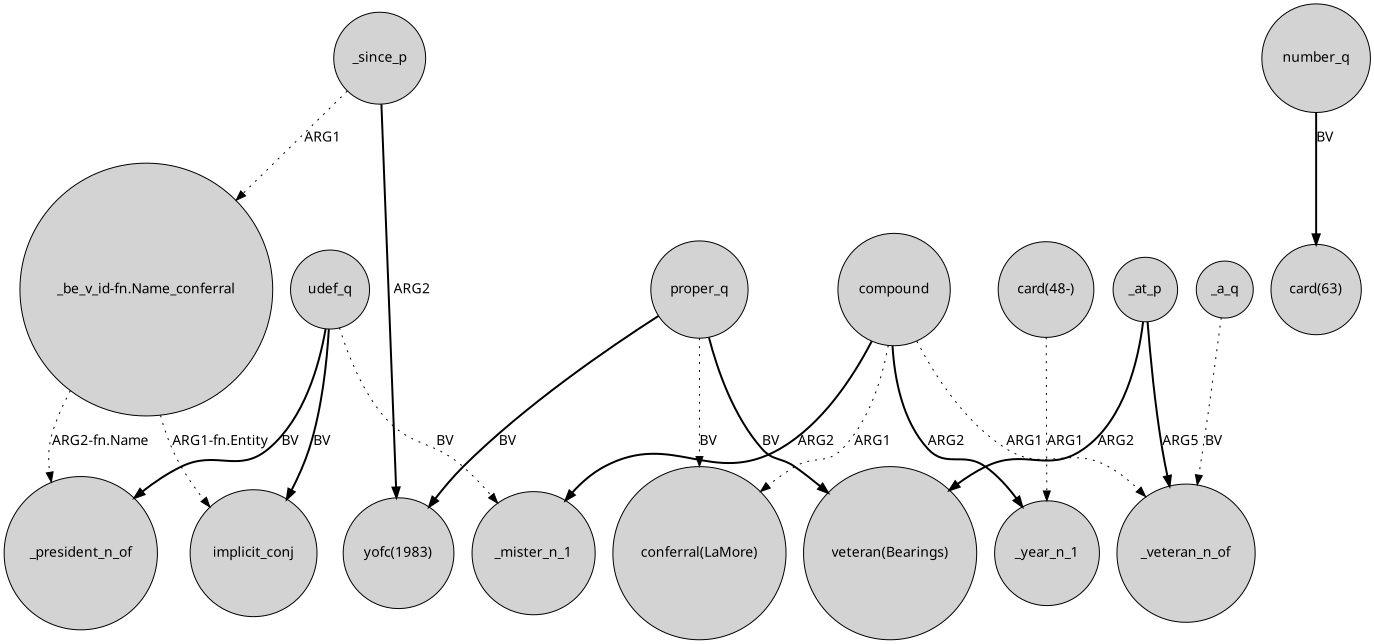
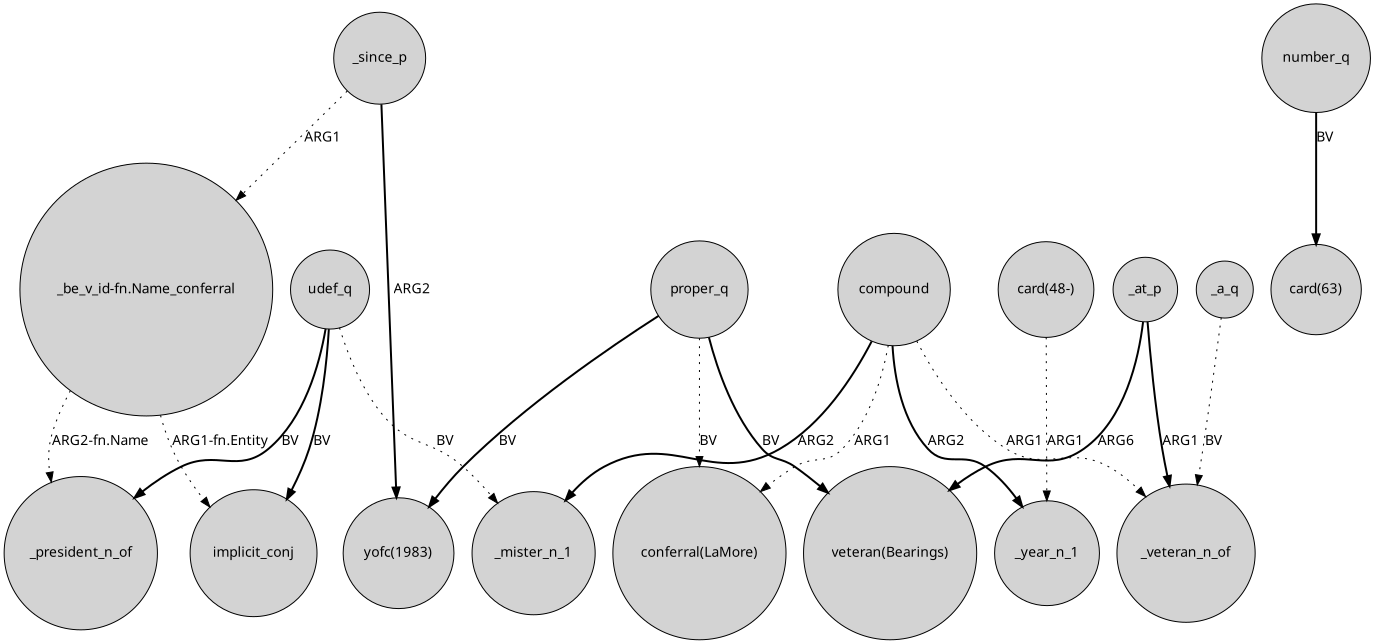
(1116, 441) -> (1116, 441)
(1181, 441) -> (1181, 441)
